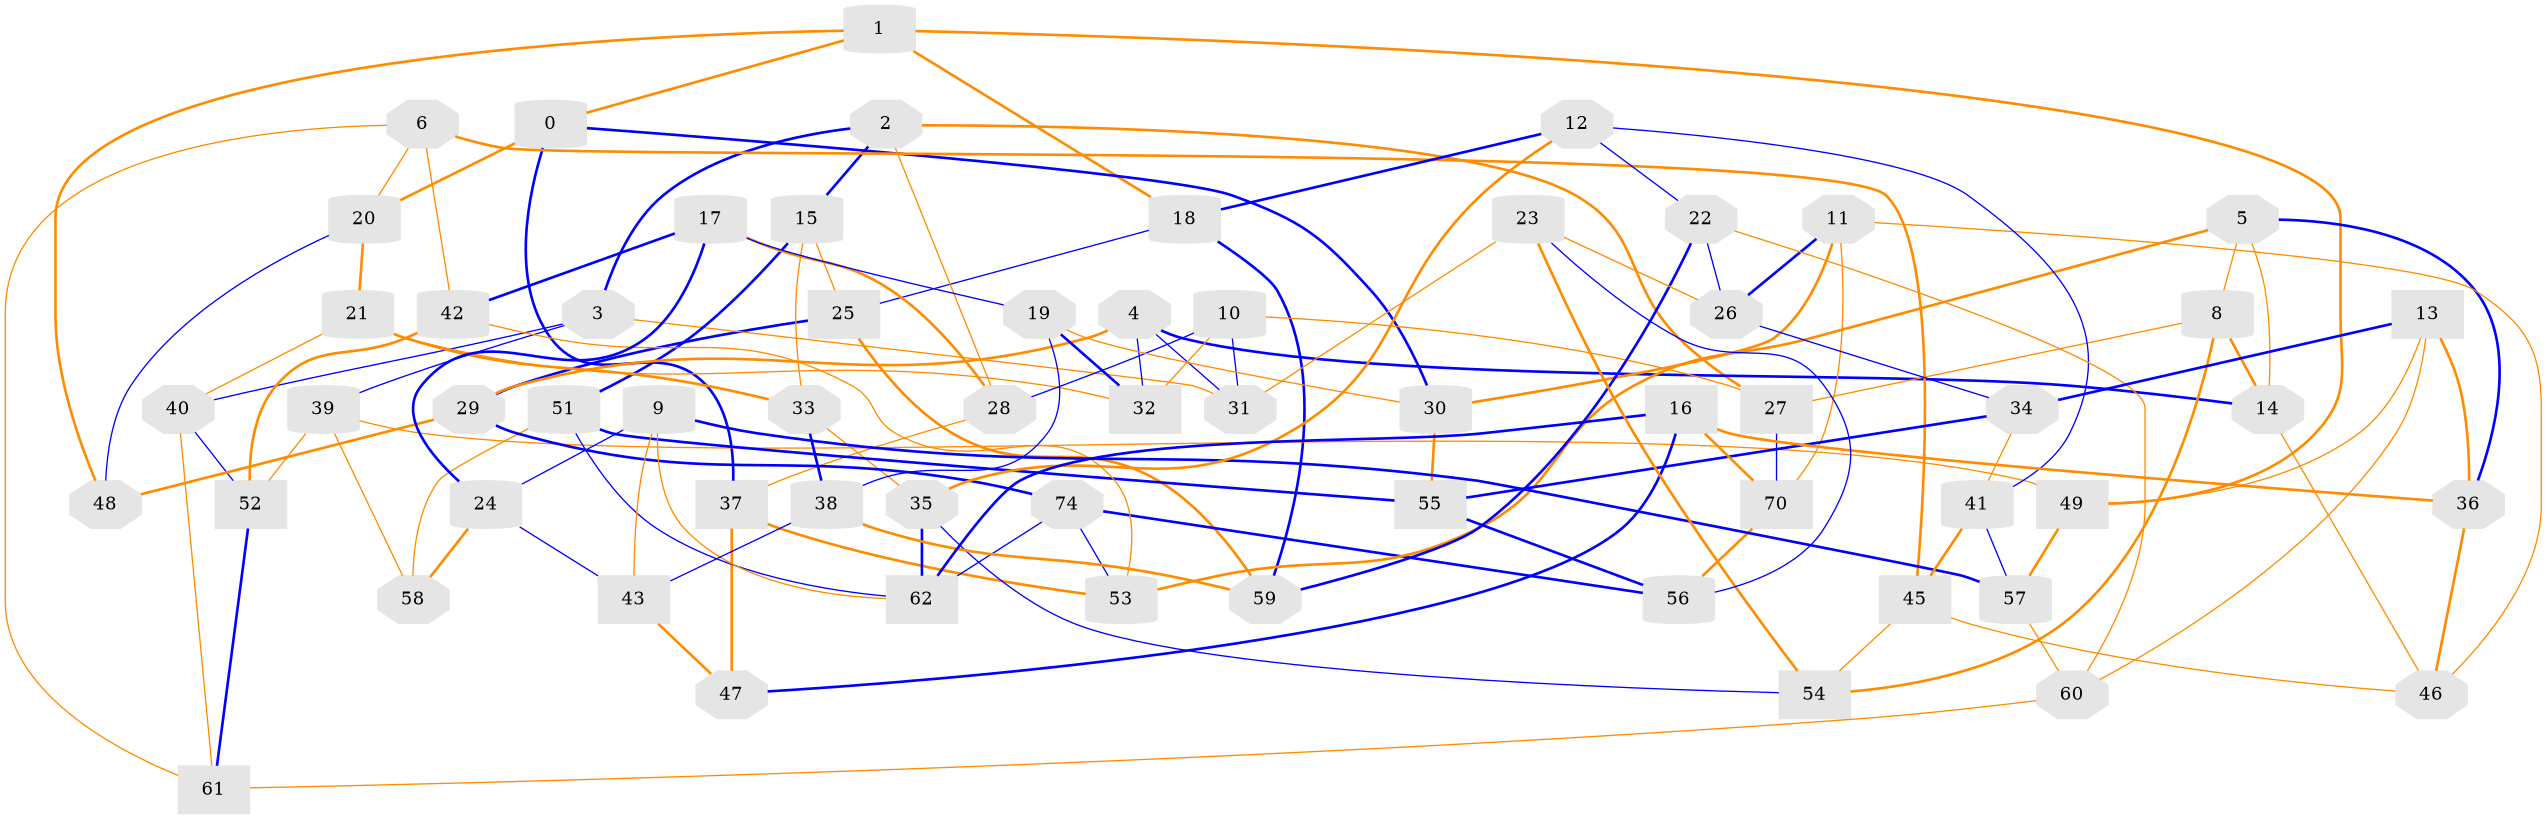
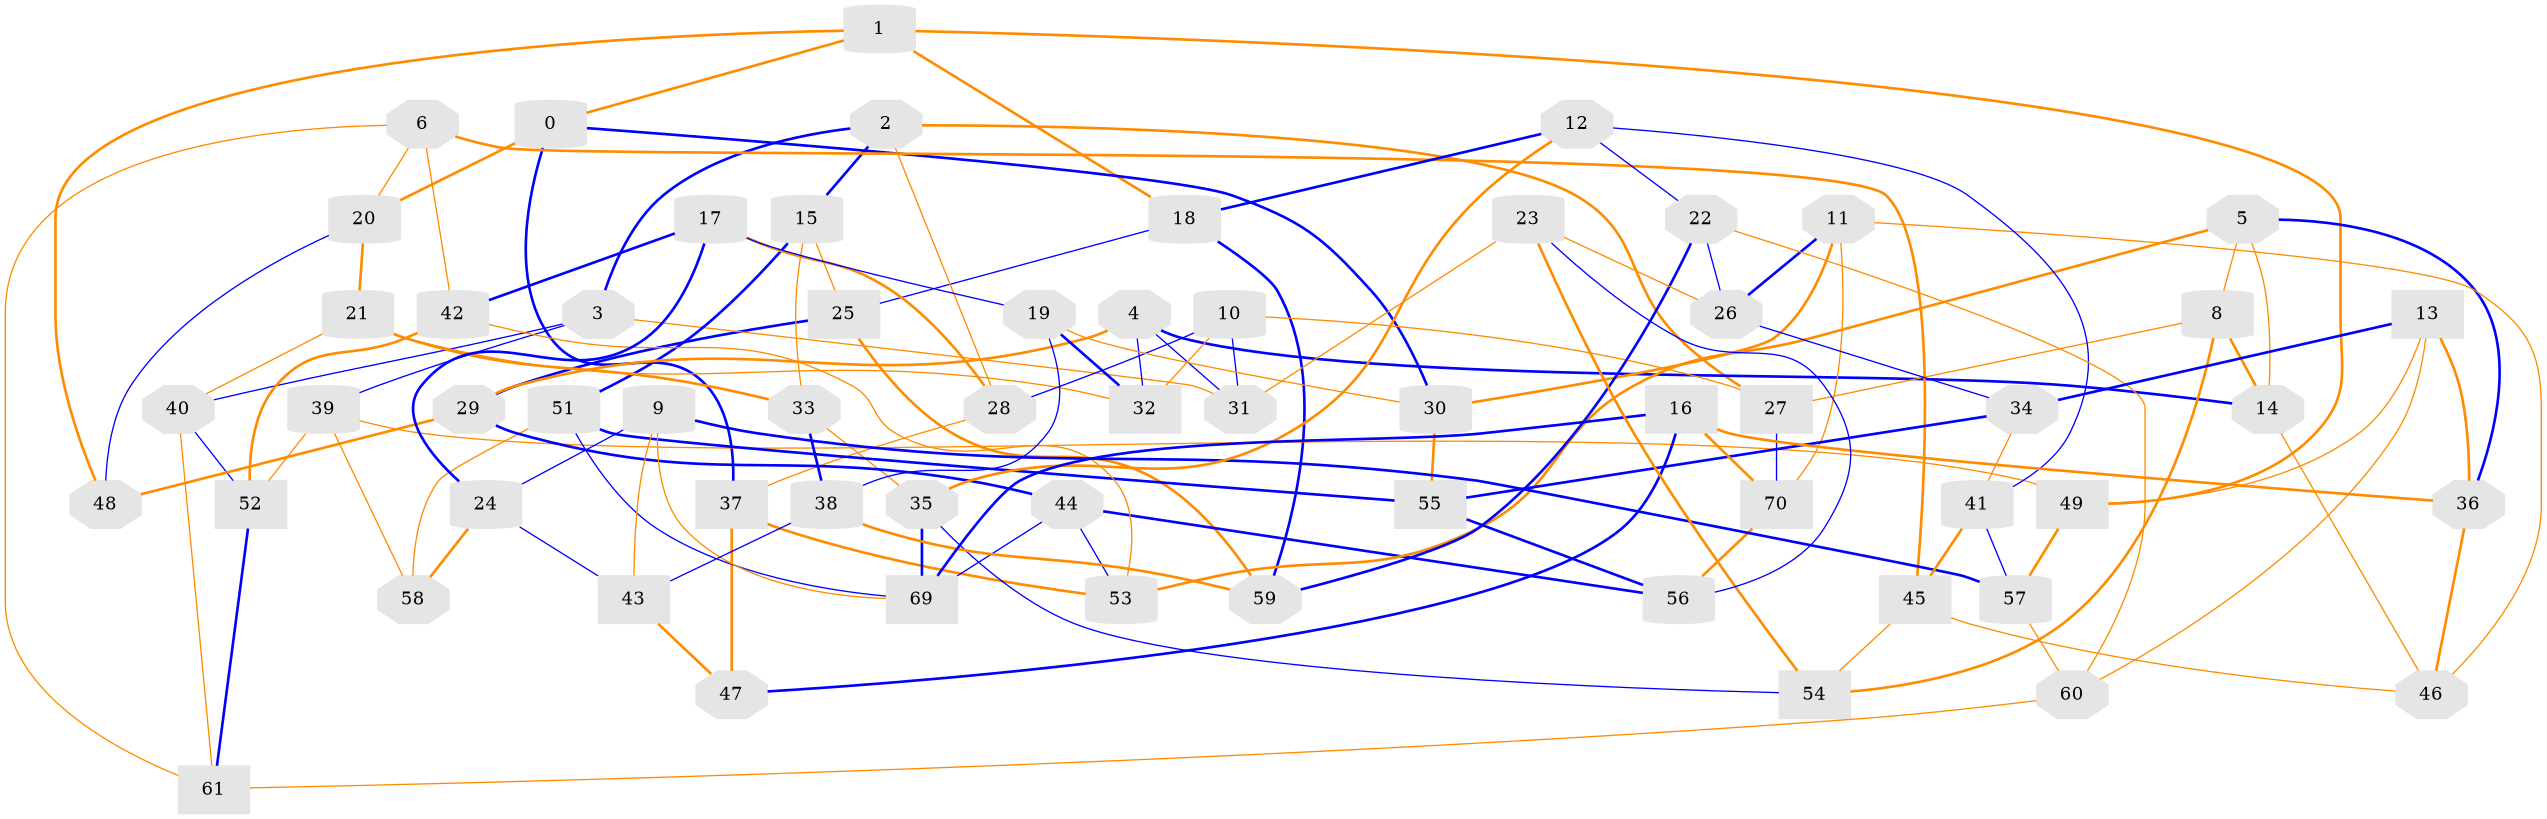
(1067, 505) -> (1067, 505)
(922, 600) -> (922, 600)
